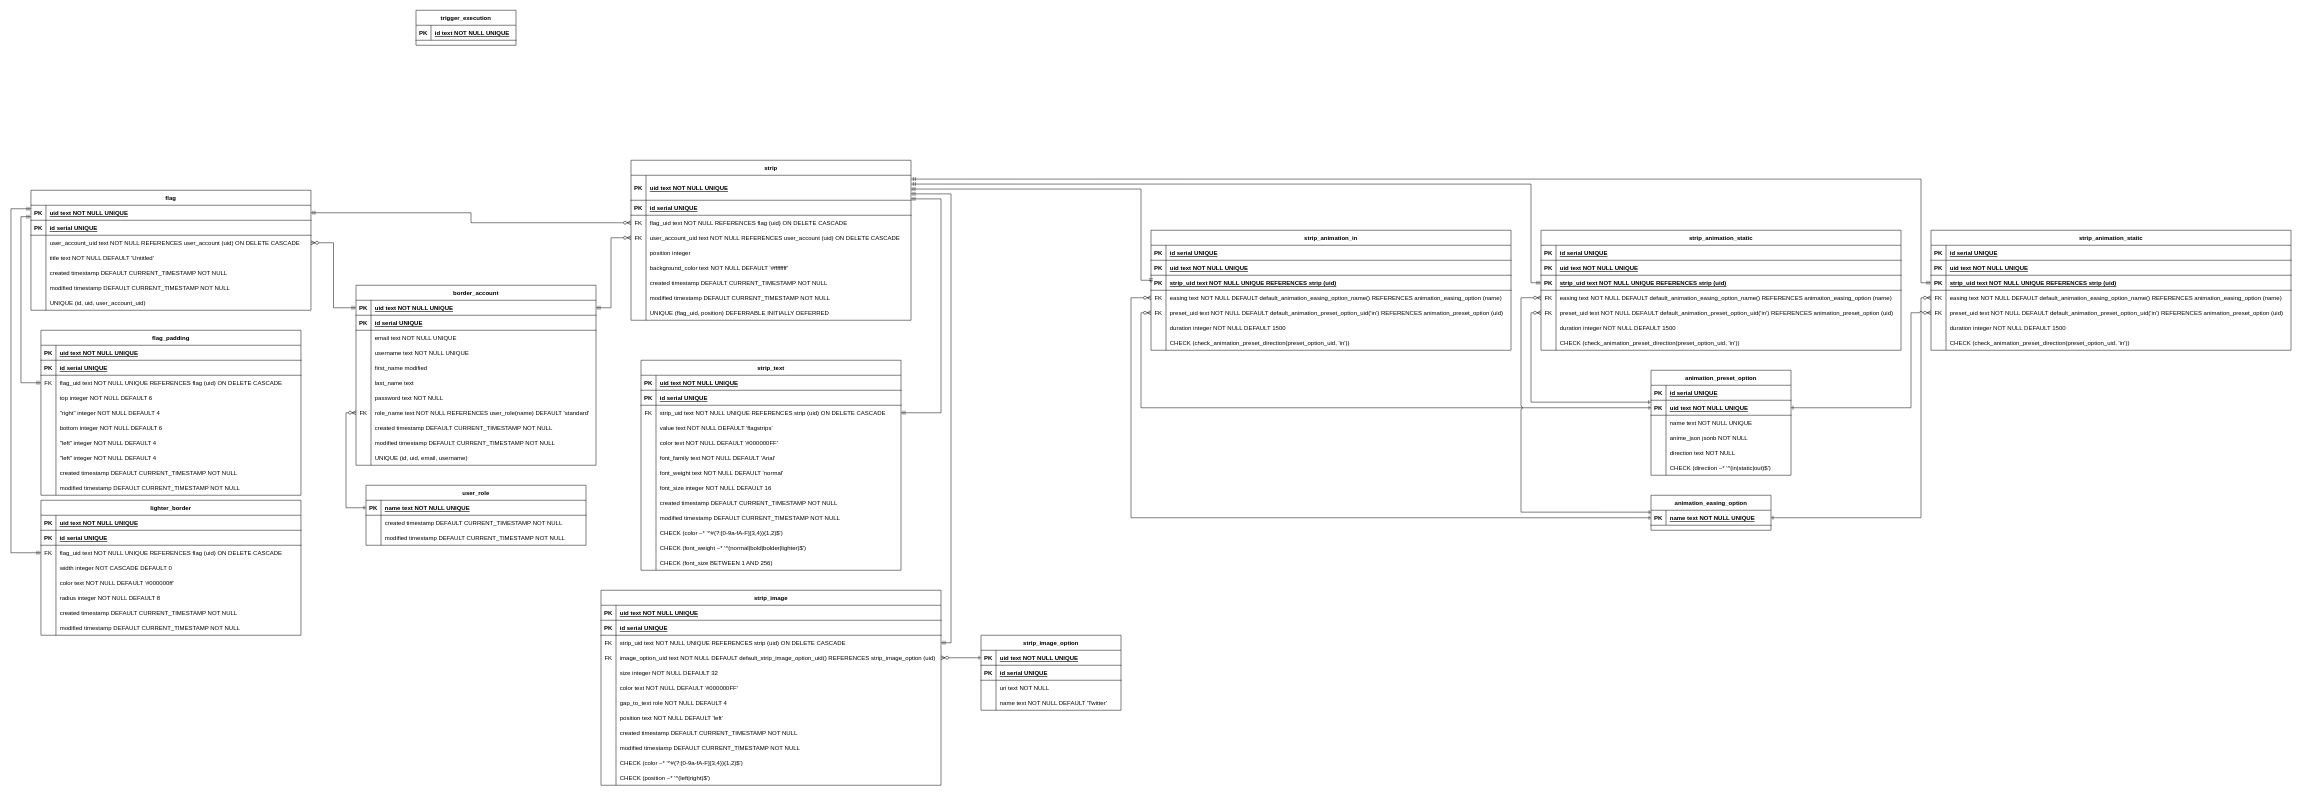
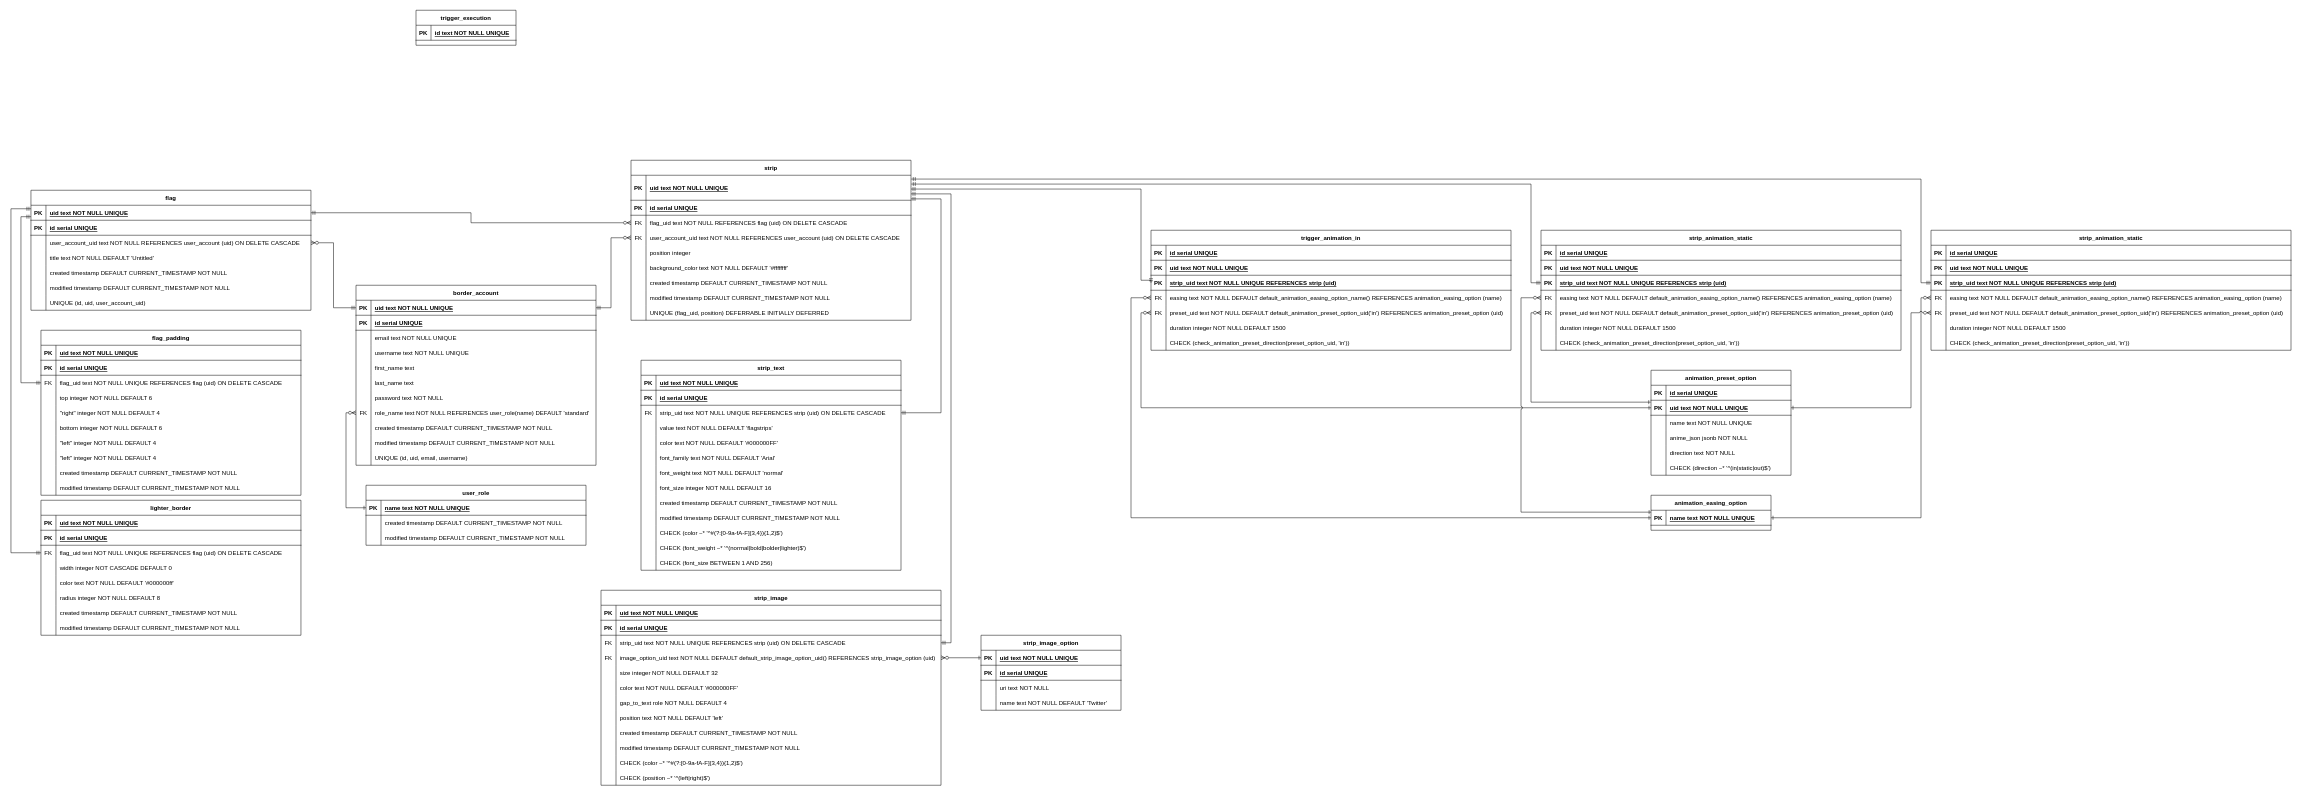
(1331, 238) -> (1331, 238)
(403, 368) -> (398, 368)
